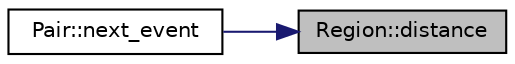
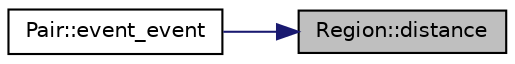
(115, 32) -> (115, 32)
